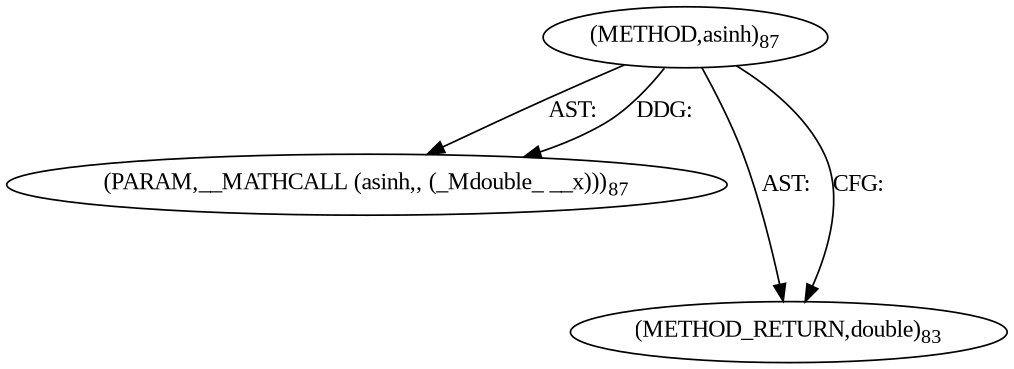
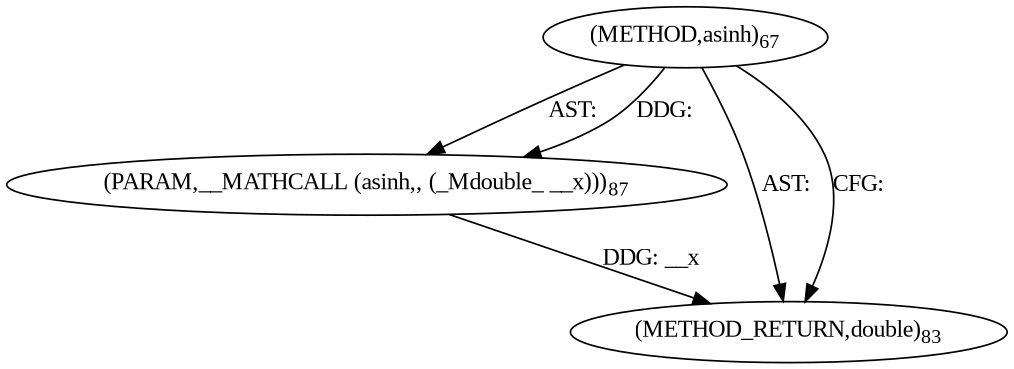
(770, 35) -> (770, 35)
none -> (572, 256)
